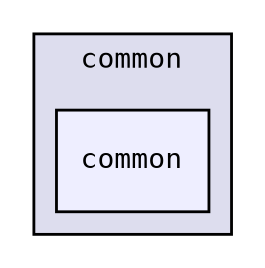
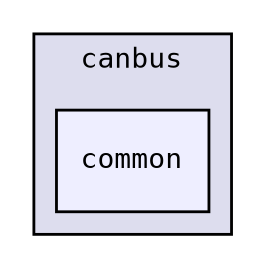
(133, 61) -> (133, 61)
